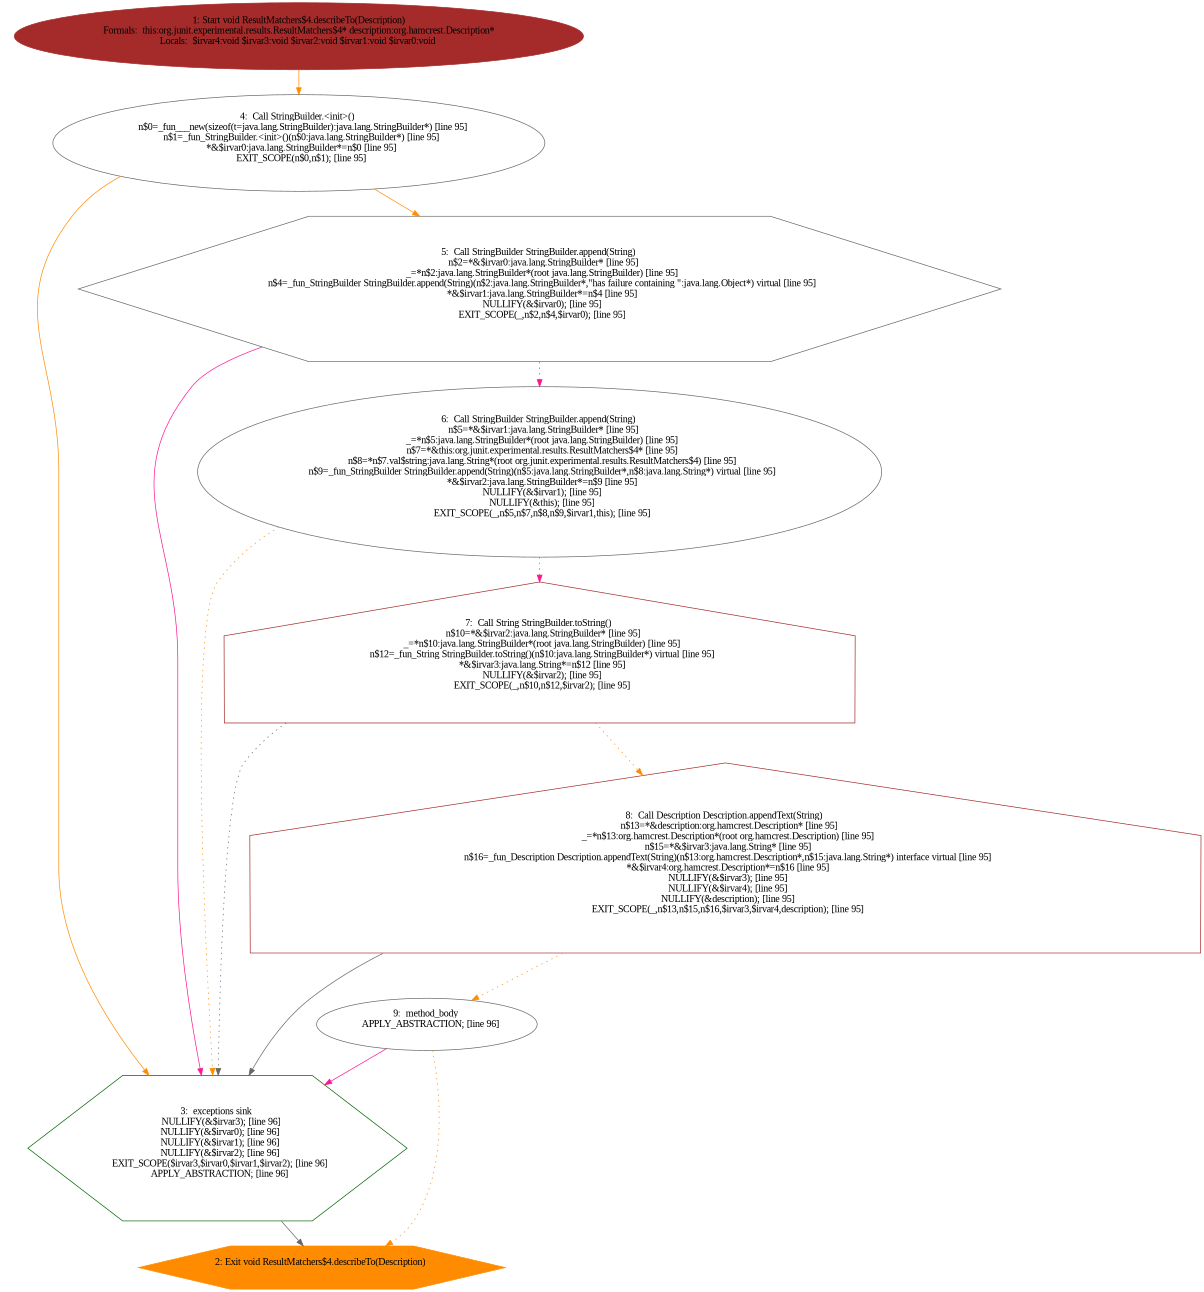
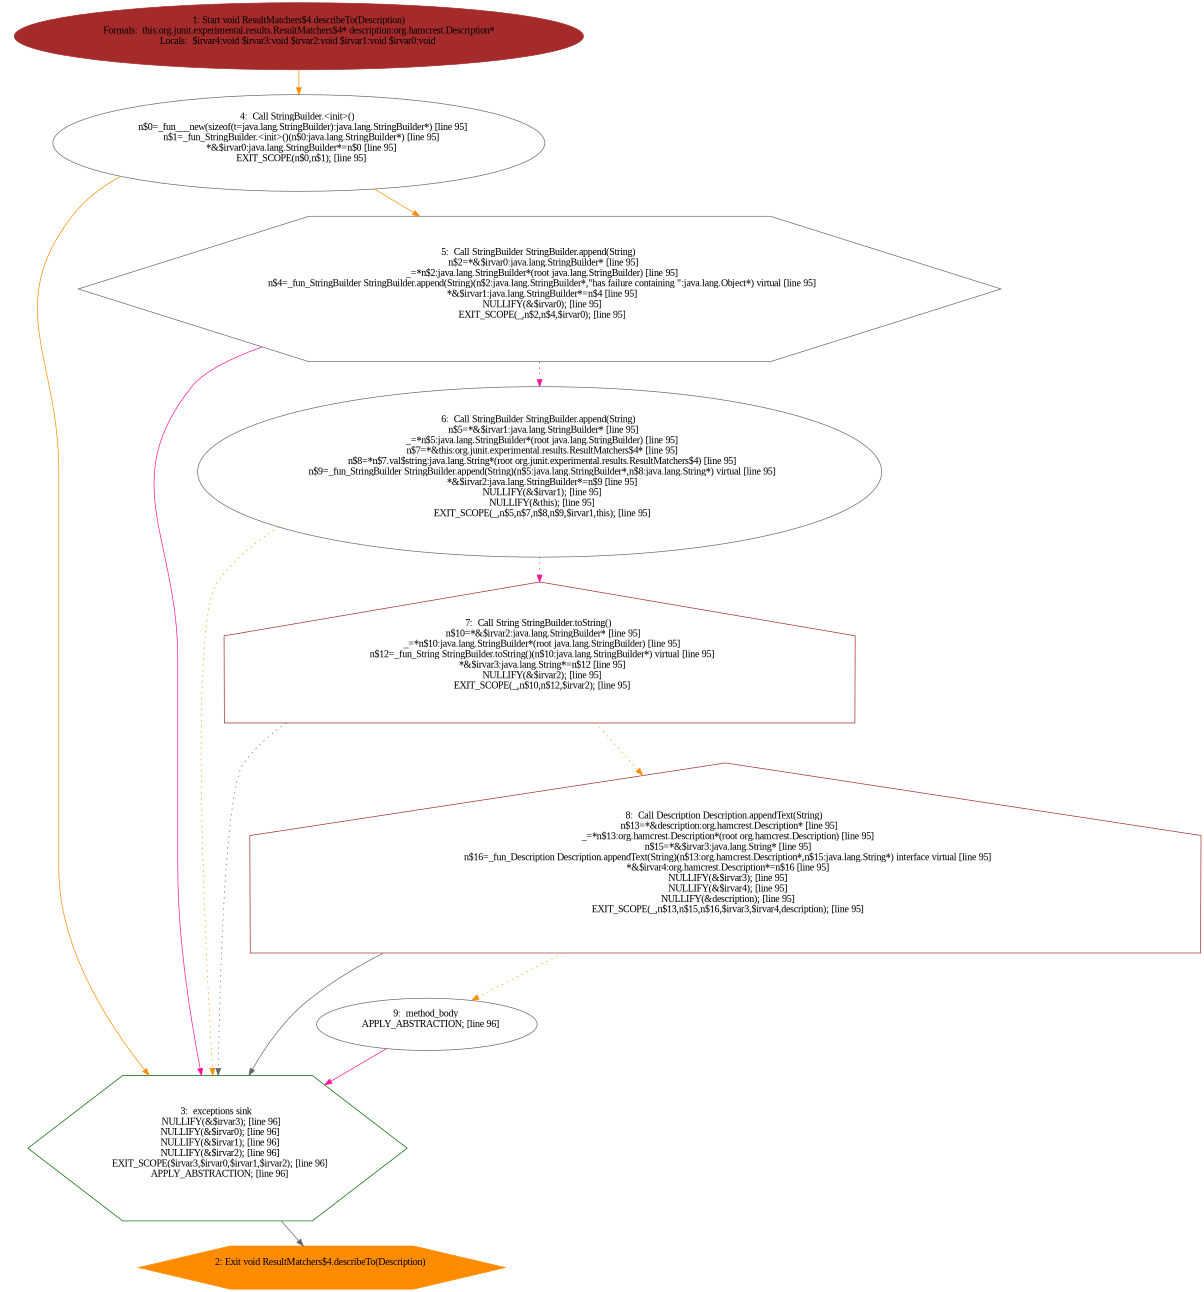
(437, 1153) -> none
